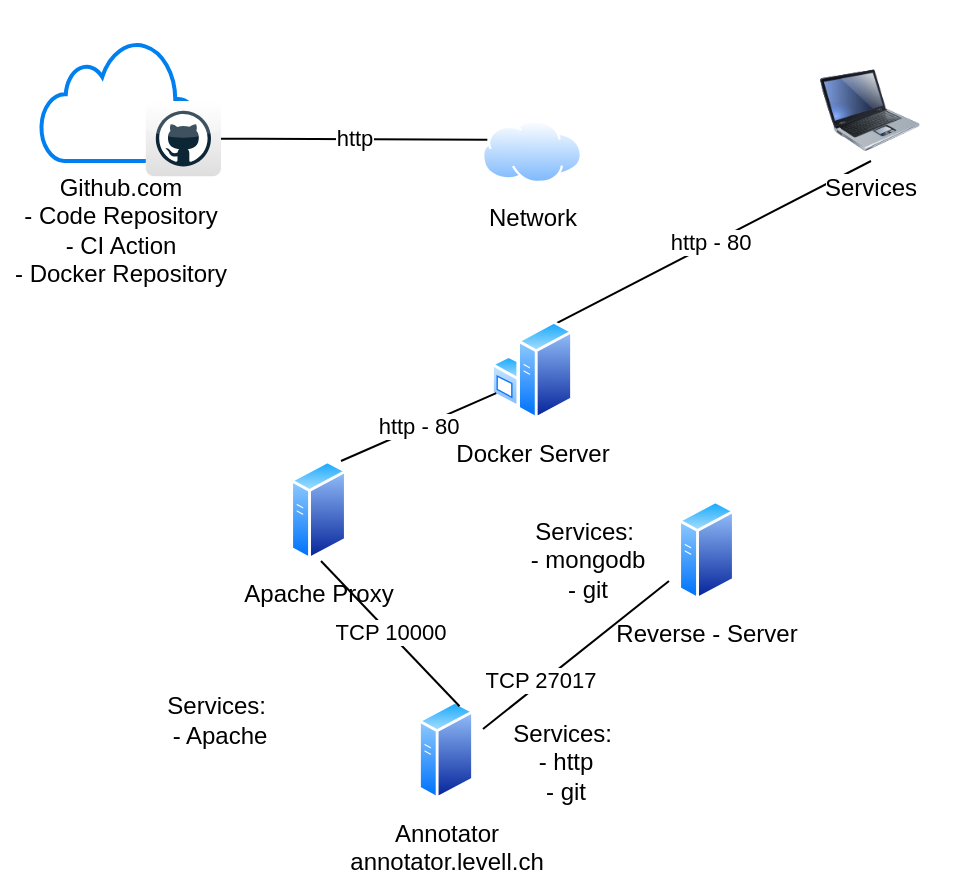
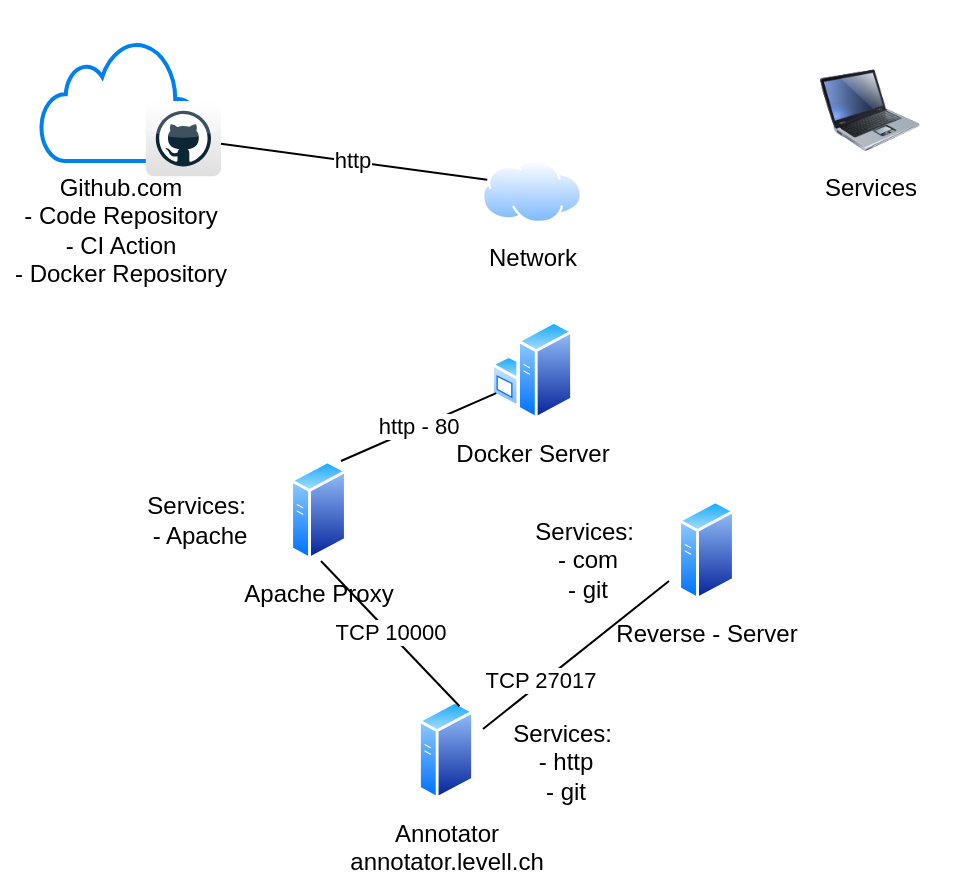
(533, 153) -> (533, 193)
(635, 283) -> none
(589, 561) -> (589, 561)
(221, 721) -> (201, 521)
